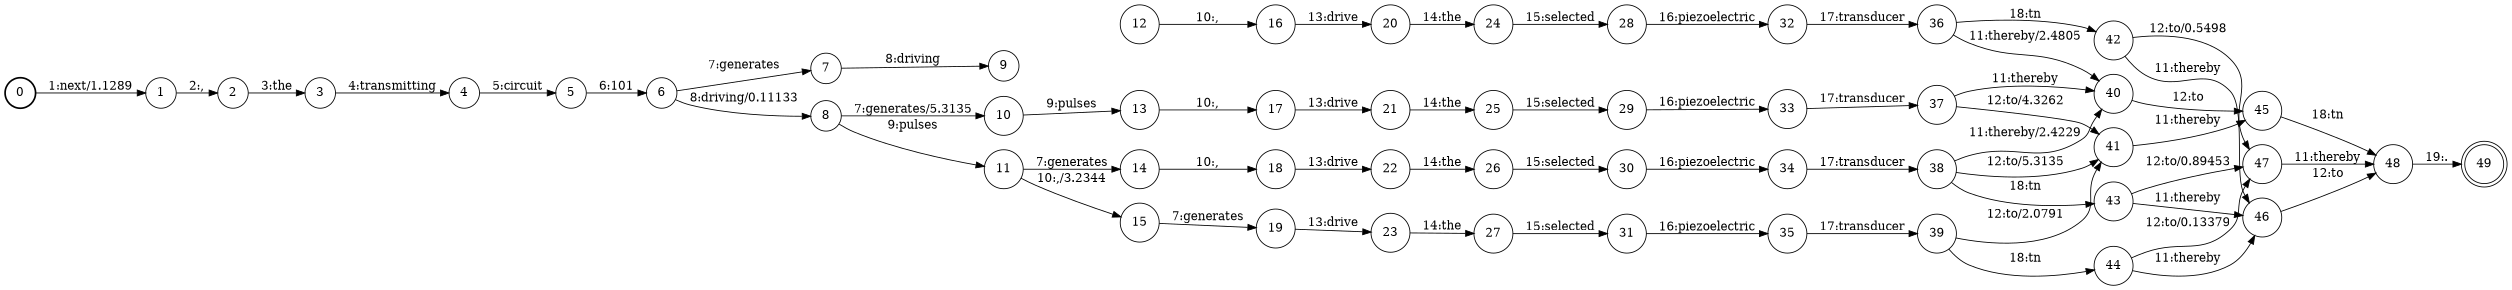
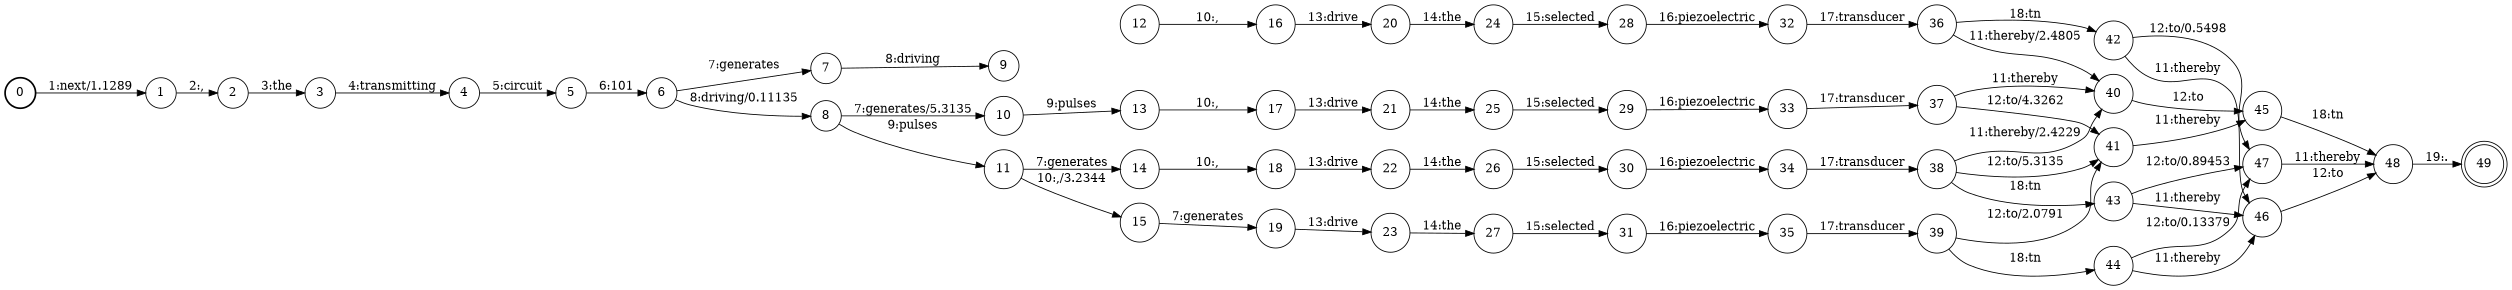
(744, 98) -> (744, 98)
